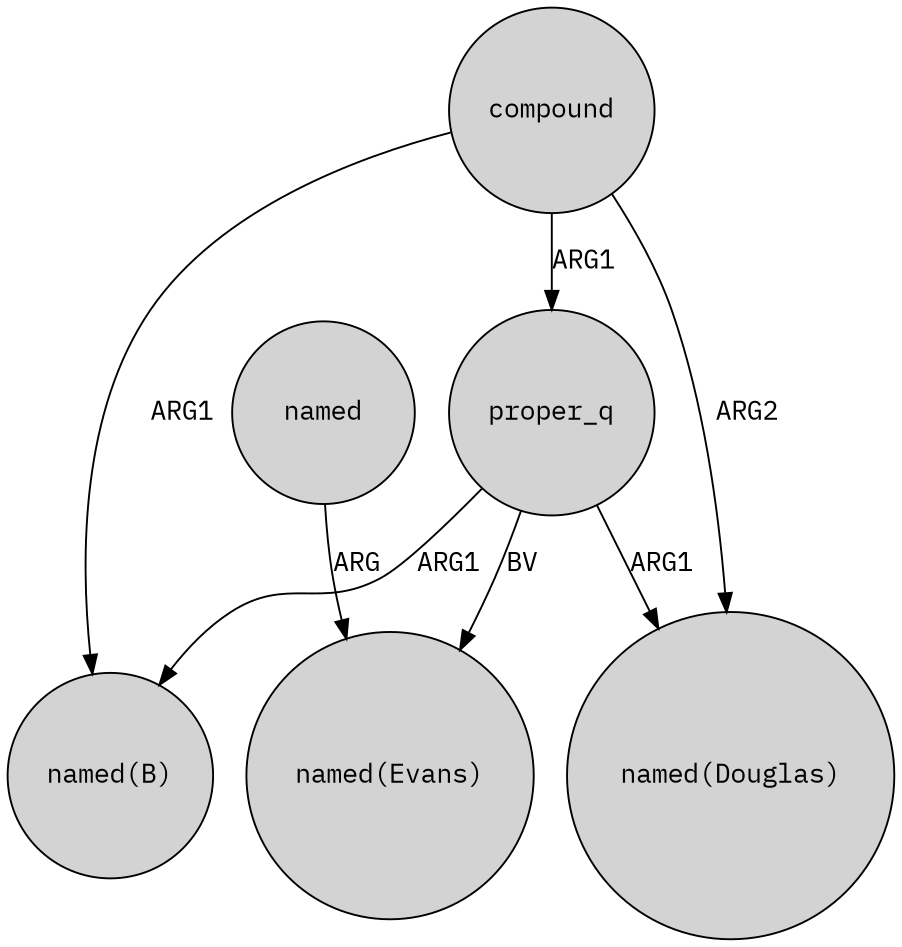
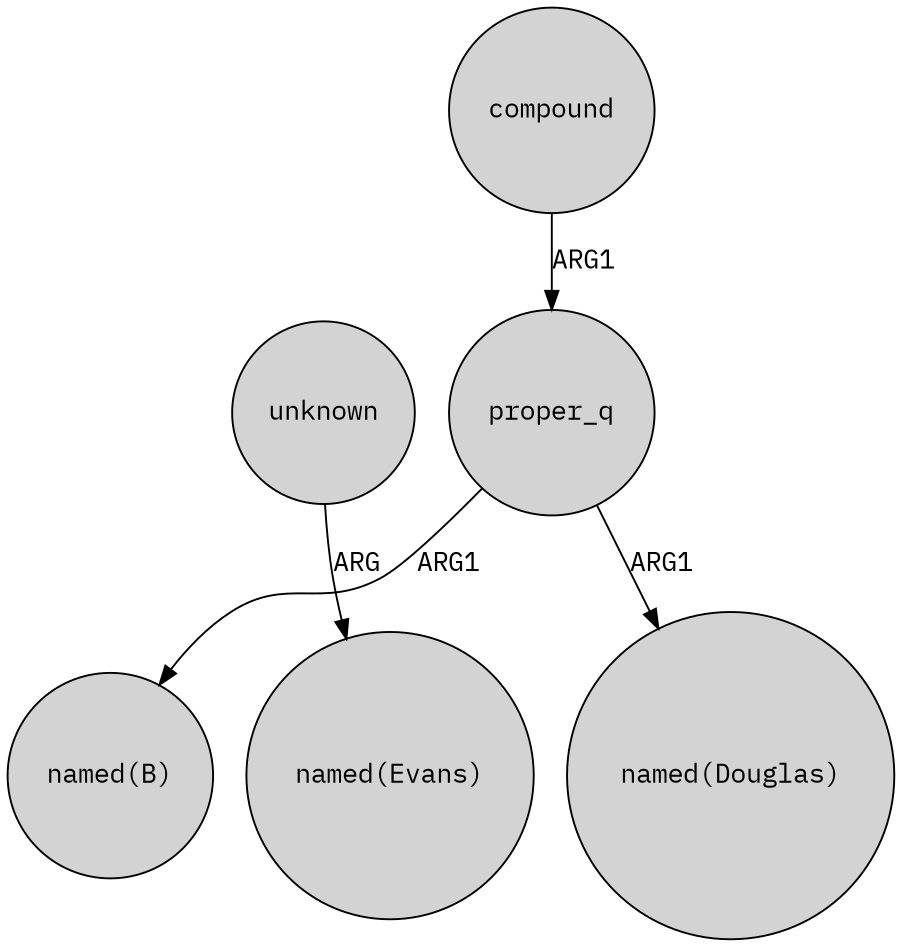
(150, 310) -> none
(694, 386) -> none
(323, 413) -> (323, 413)
(497, 573) -> none
